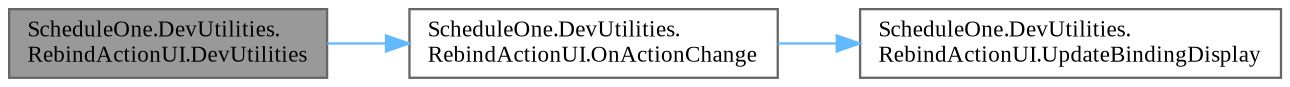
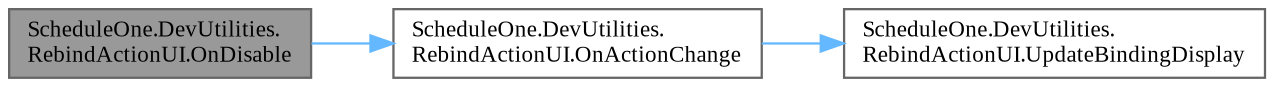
(168, 43) -> (160, 43)
